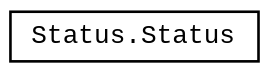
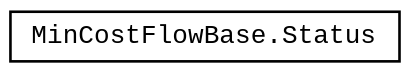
(134, 37) -> (205, 37)
